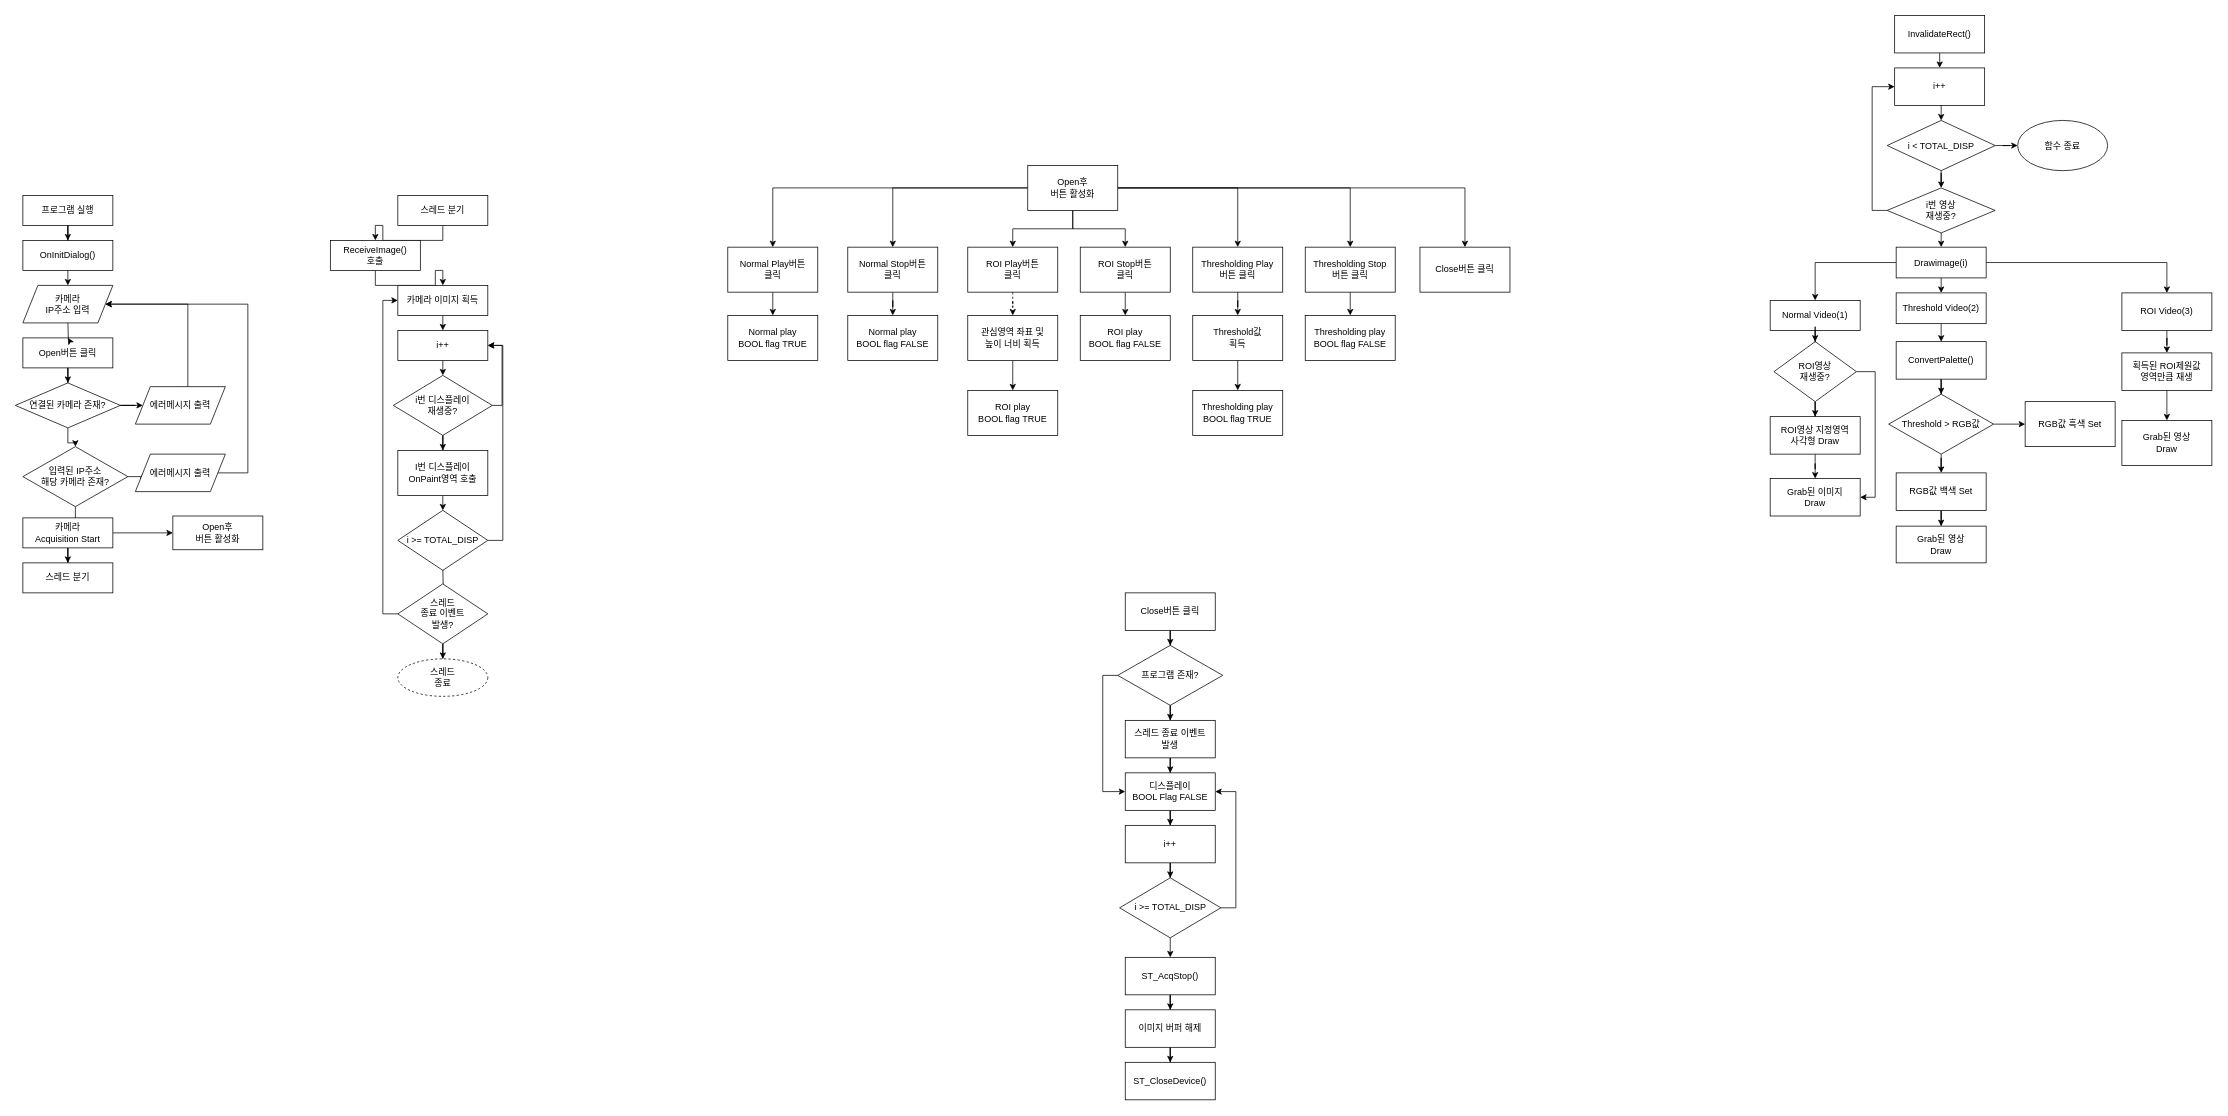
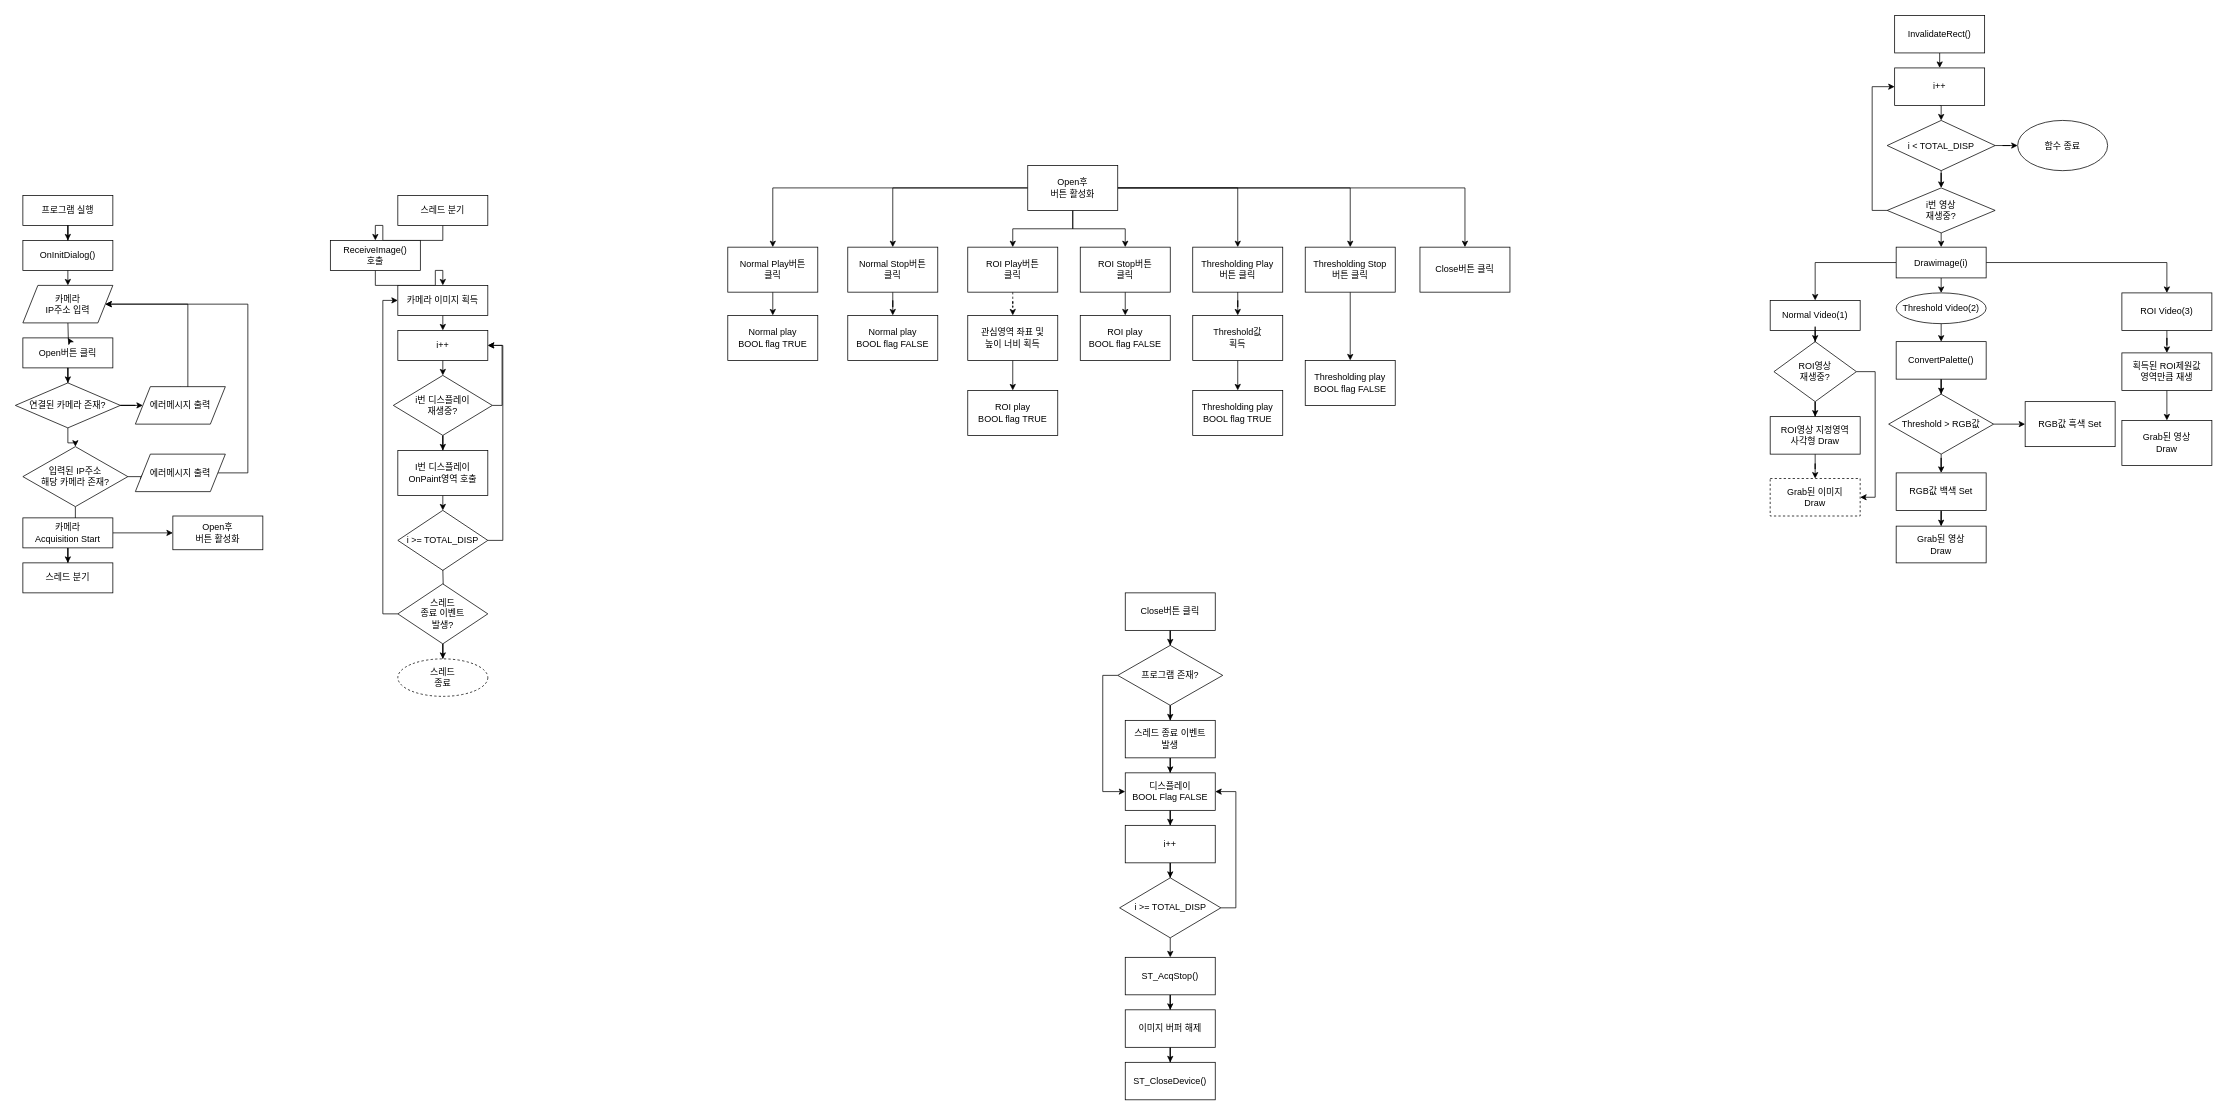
(1941, 308) -> (1941, 308)
(1350, 338) -> (1350, 383)
(1815, 497) -> (1815, 497)
